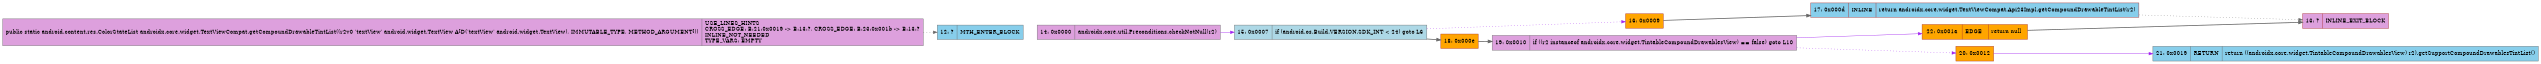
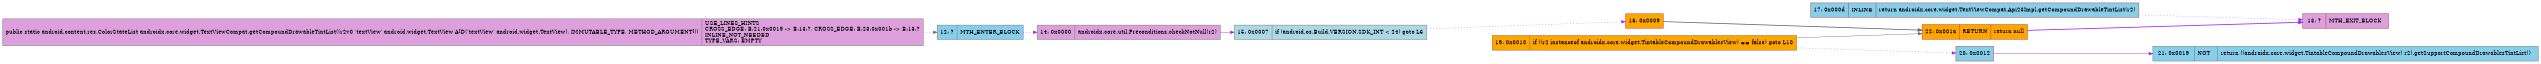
(2219, 17) -> (2219, 17)
(1735, 18) -> (1791, 26)
(2356, 21) -> (2356, 21)
(2163, 26) -> (2163, 26)
none -> (1028, 32)
(1974, 32) -> (1975, 32)
(1857, 36) -> (1857, 36)
(1460, 41) -> none
(1644, 43) -> (1644, 43)
(2206, 53) -> (2204, 53)
(1975, 54) -> (1975, 54)
